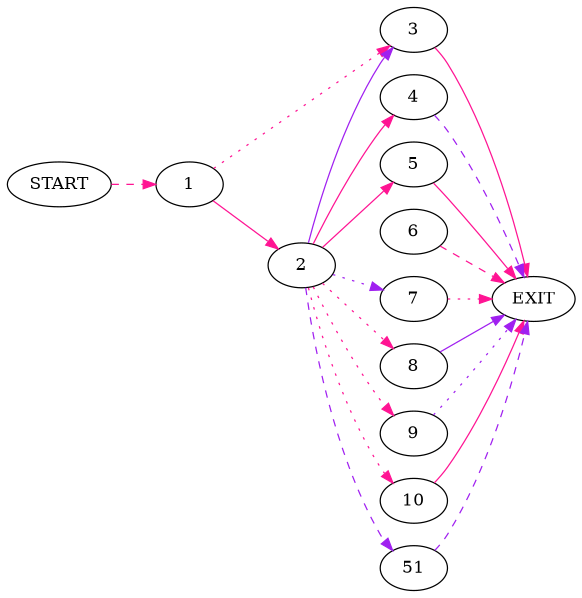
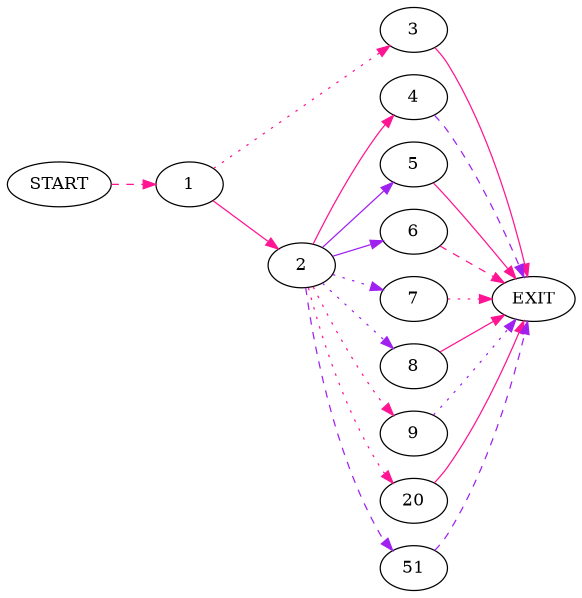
(339, 147) -> (352, 250)
(353, 219) -> (353, 219)
(353, 312) -> (353, 312)
(467, 337) -> (467, 337)
(414, 501) -> (414, 501)
